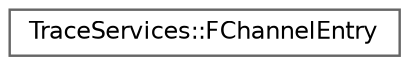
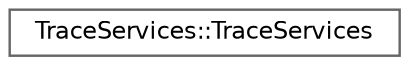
(205, 33) -> (205, 33)
